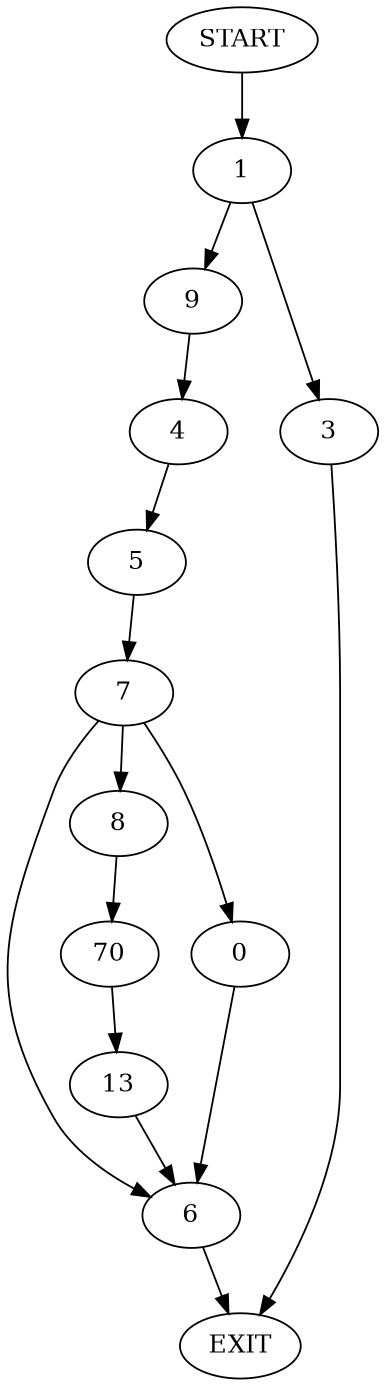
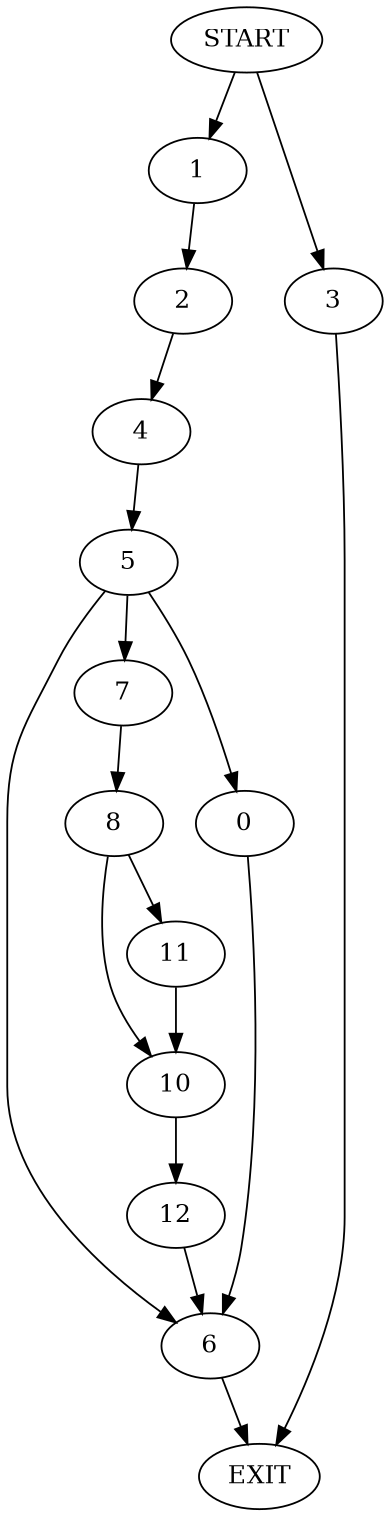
(283, 292) -> (287, 162)
(193, 301) -> (183, 301)
(193, 810) -> (197, 680)
(110, 954) -> (176, 1085)
none -> (176, 954)
(8, 968) -> (7, 967)
(119, 1085) -> (176, 1215)
